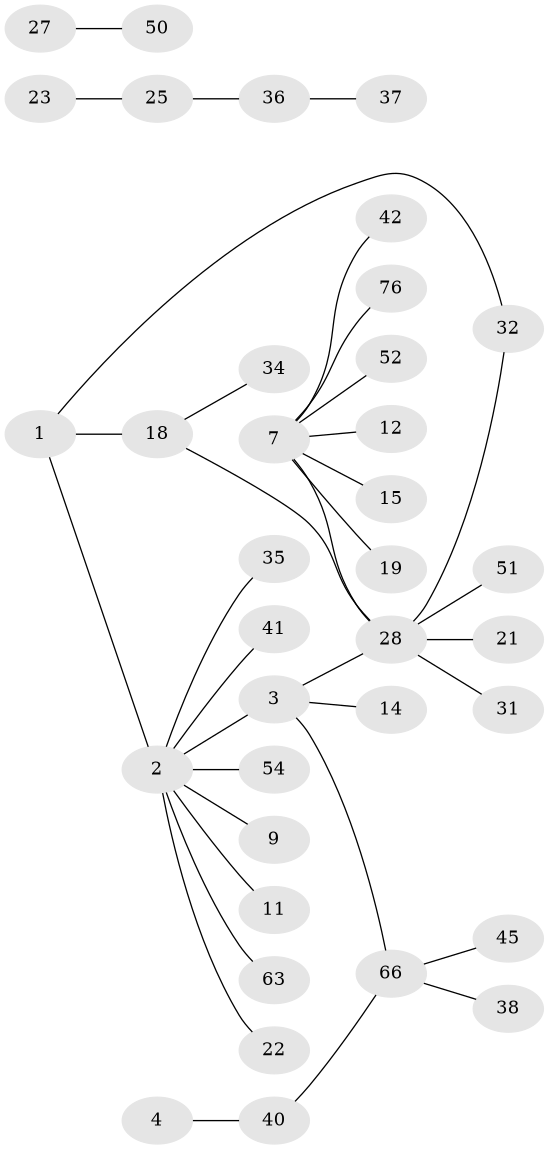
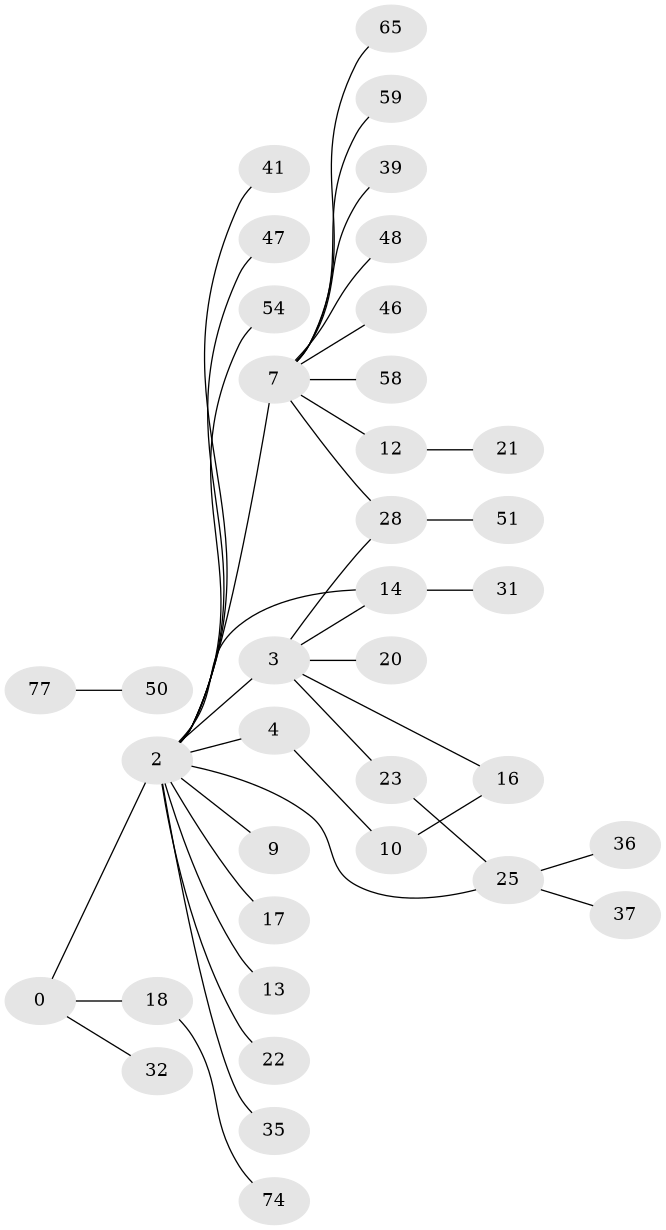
(40, 29) -> (40, 690)
(333, 99) -> (567, 898)
none -> (391, 169)
(391, 218) -> (391, 239)
none -> (274, 239)
(391, 289) -> (391, 309)
(391, 359) -> (391, 380)
(274, 369) -> (274, 1201)
(40, 434) -> (40, 1001)
(473, 492) -> none
(391, 499) -> (391, 29)
(298, 514) -> none
(391, 569) -> (391, 99)
none -> (236, 577)
none -> (236, 629)
(450, 640) -> (450, 450)
none -> (391, 660)
(450, 675) -> (450, 590)
none -> (333, 720)
none -> (216, 746)
none -> (330, 849)
(274, 910) -> (274, 920)
(508, 939) -> none
(391, 974) -> (508, 780)
(274, 980) -> (274, 991)
(508, 1009) -> none
(274, 1121) -> (391, 850)
